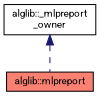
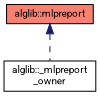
(50, 59) -> (50, 48)
